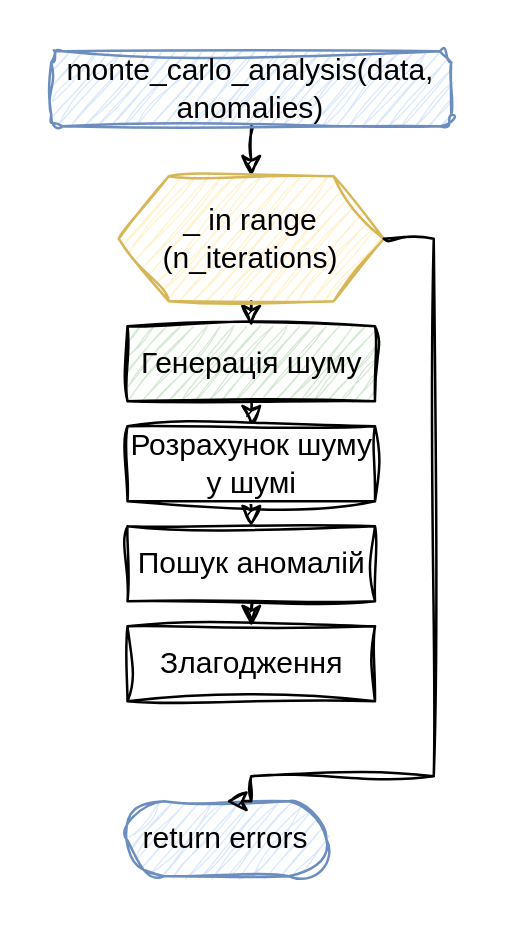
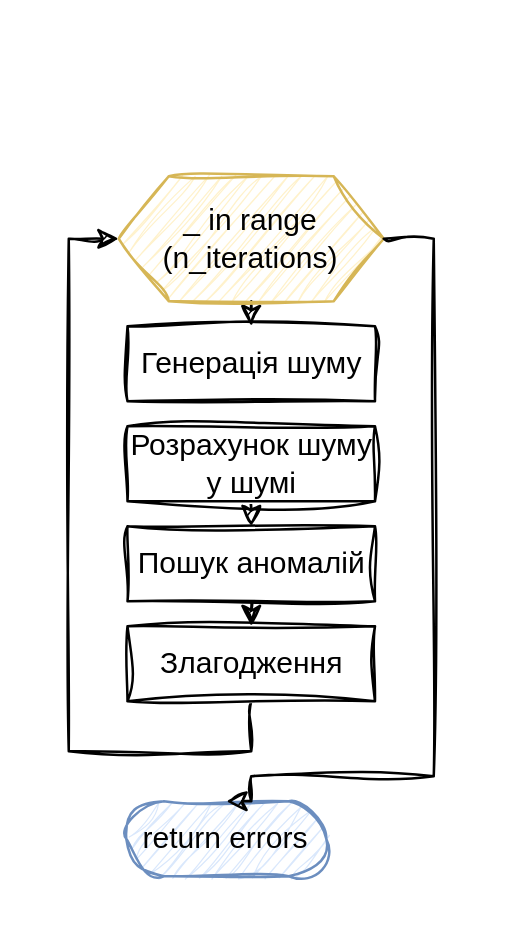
(251, 89) -> none
(251, 143) -> none
(251, 364) -> (251, 364)
(251, 408) -> none
none -> (69, 592)
